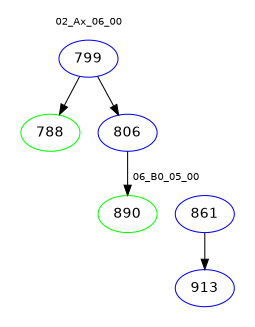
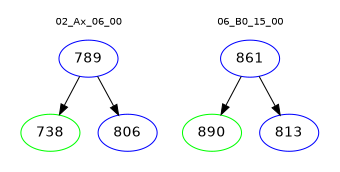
(89, 59) -> (89, 59)
(50, 133) -> (50, 133)
(128, 174) -> (234, 91)
(166, 178) -> (251, 22)
(205, 288) -> (289, 133)
